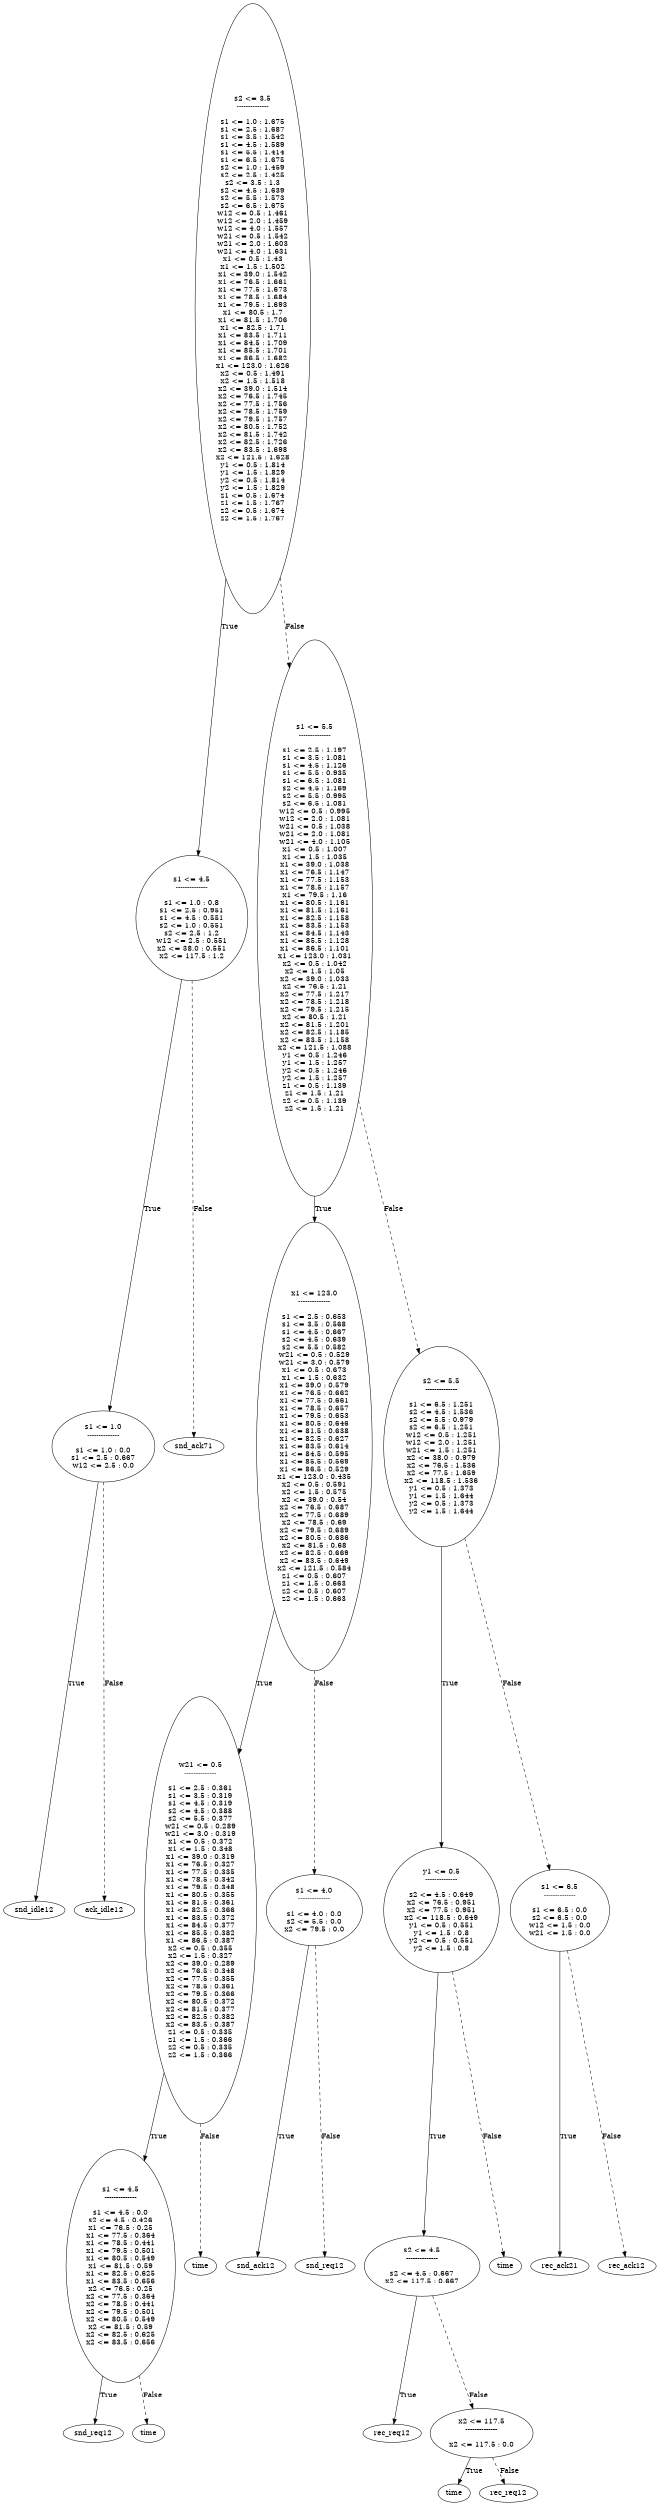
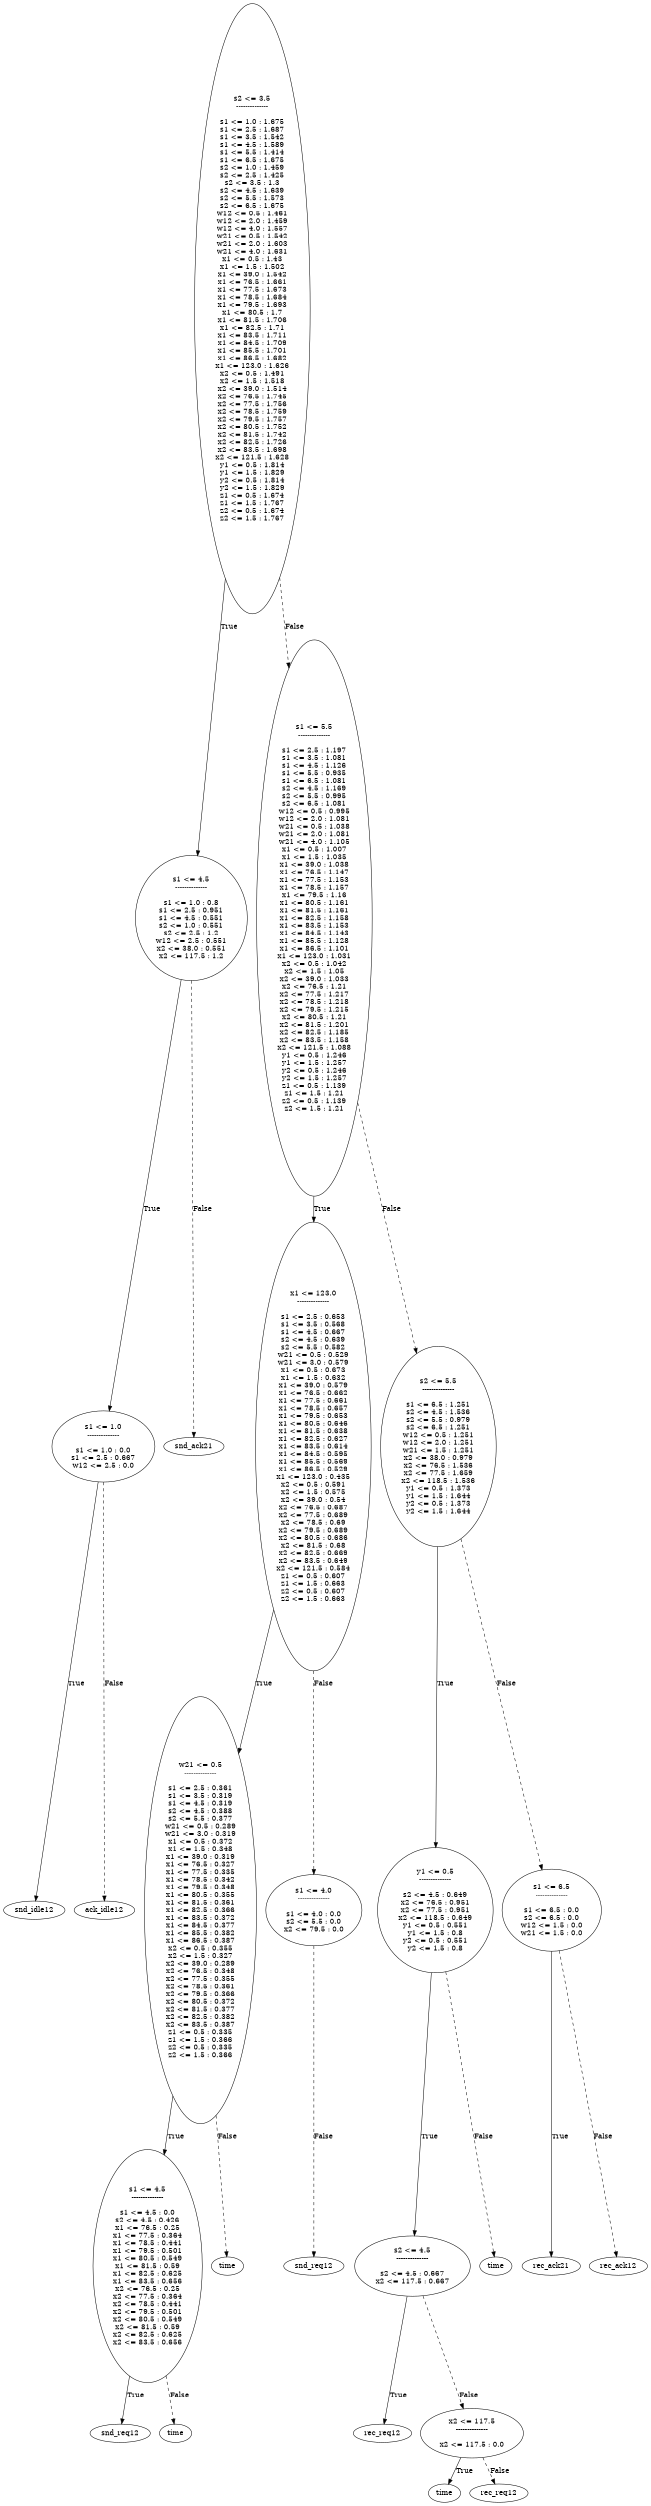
(194, 1446) -> (194, 1446)
(256, 2266) -> none
